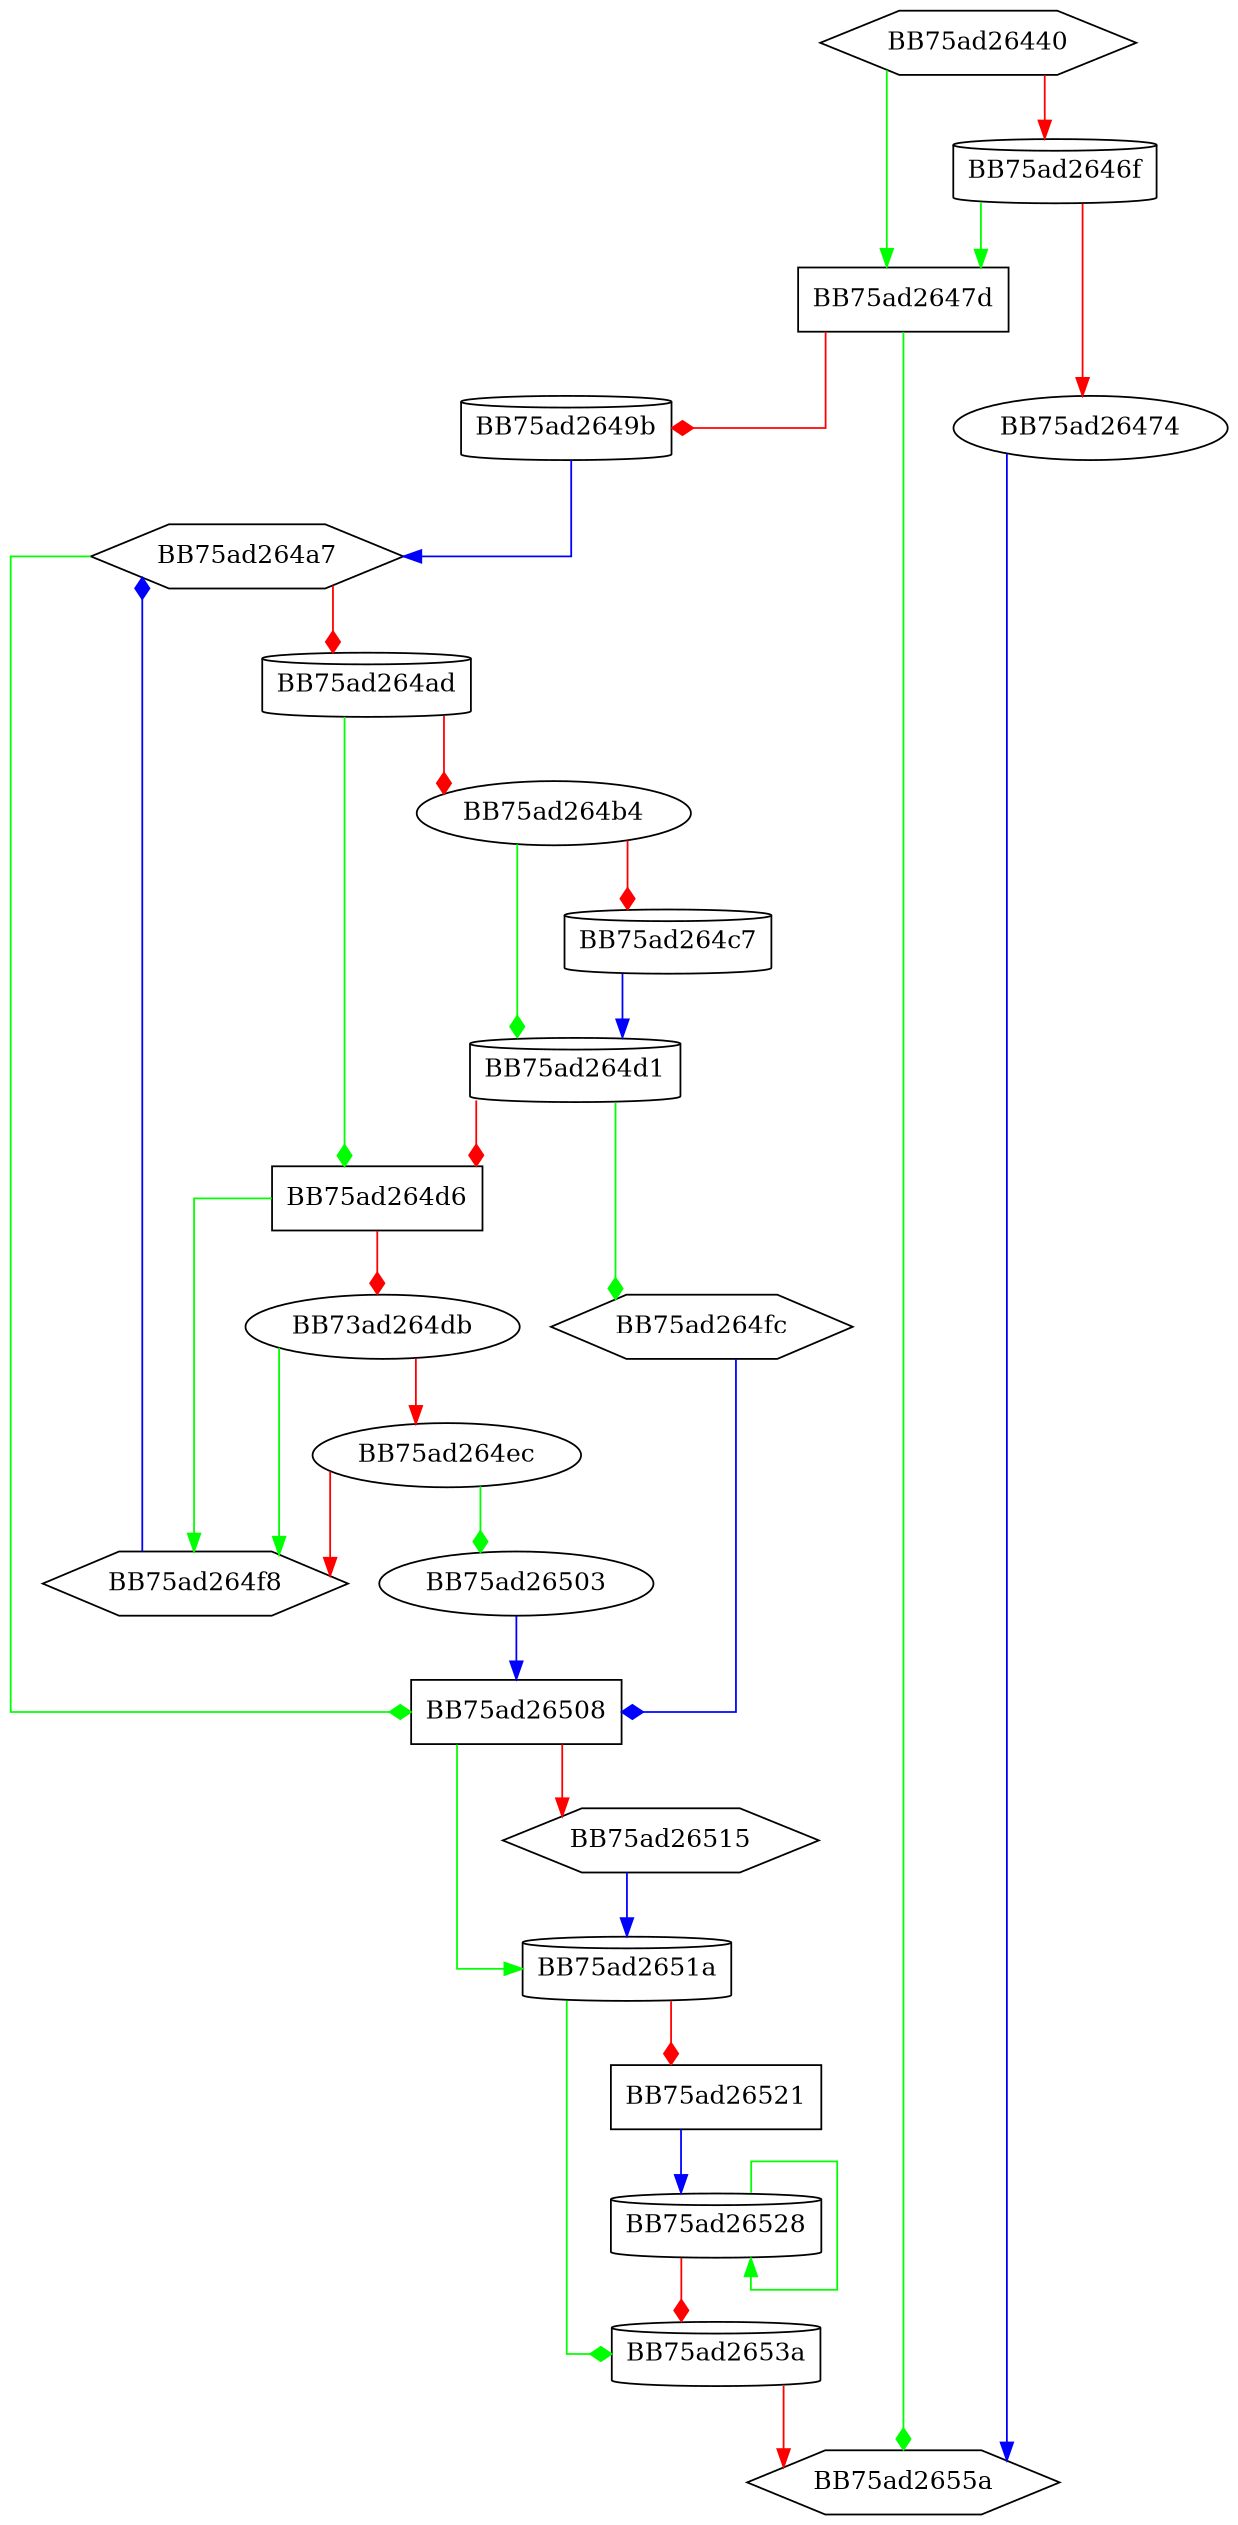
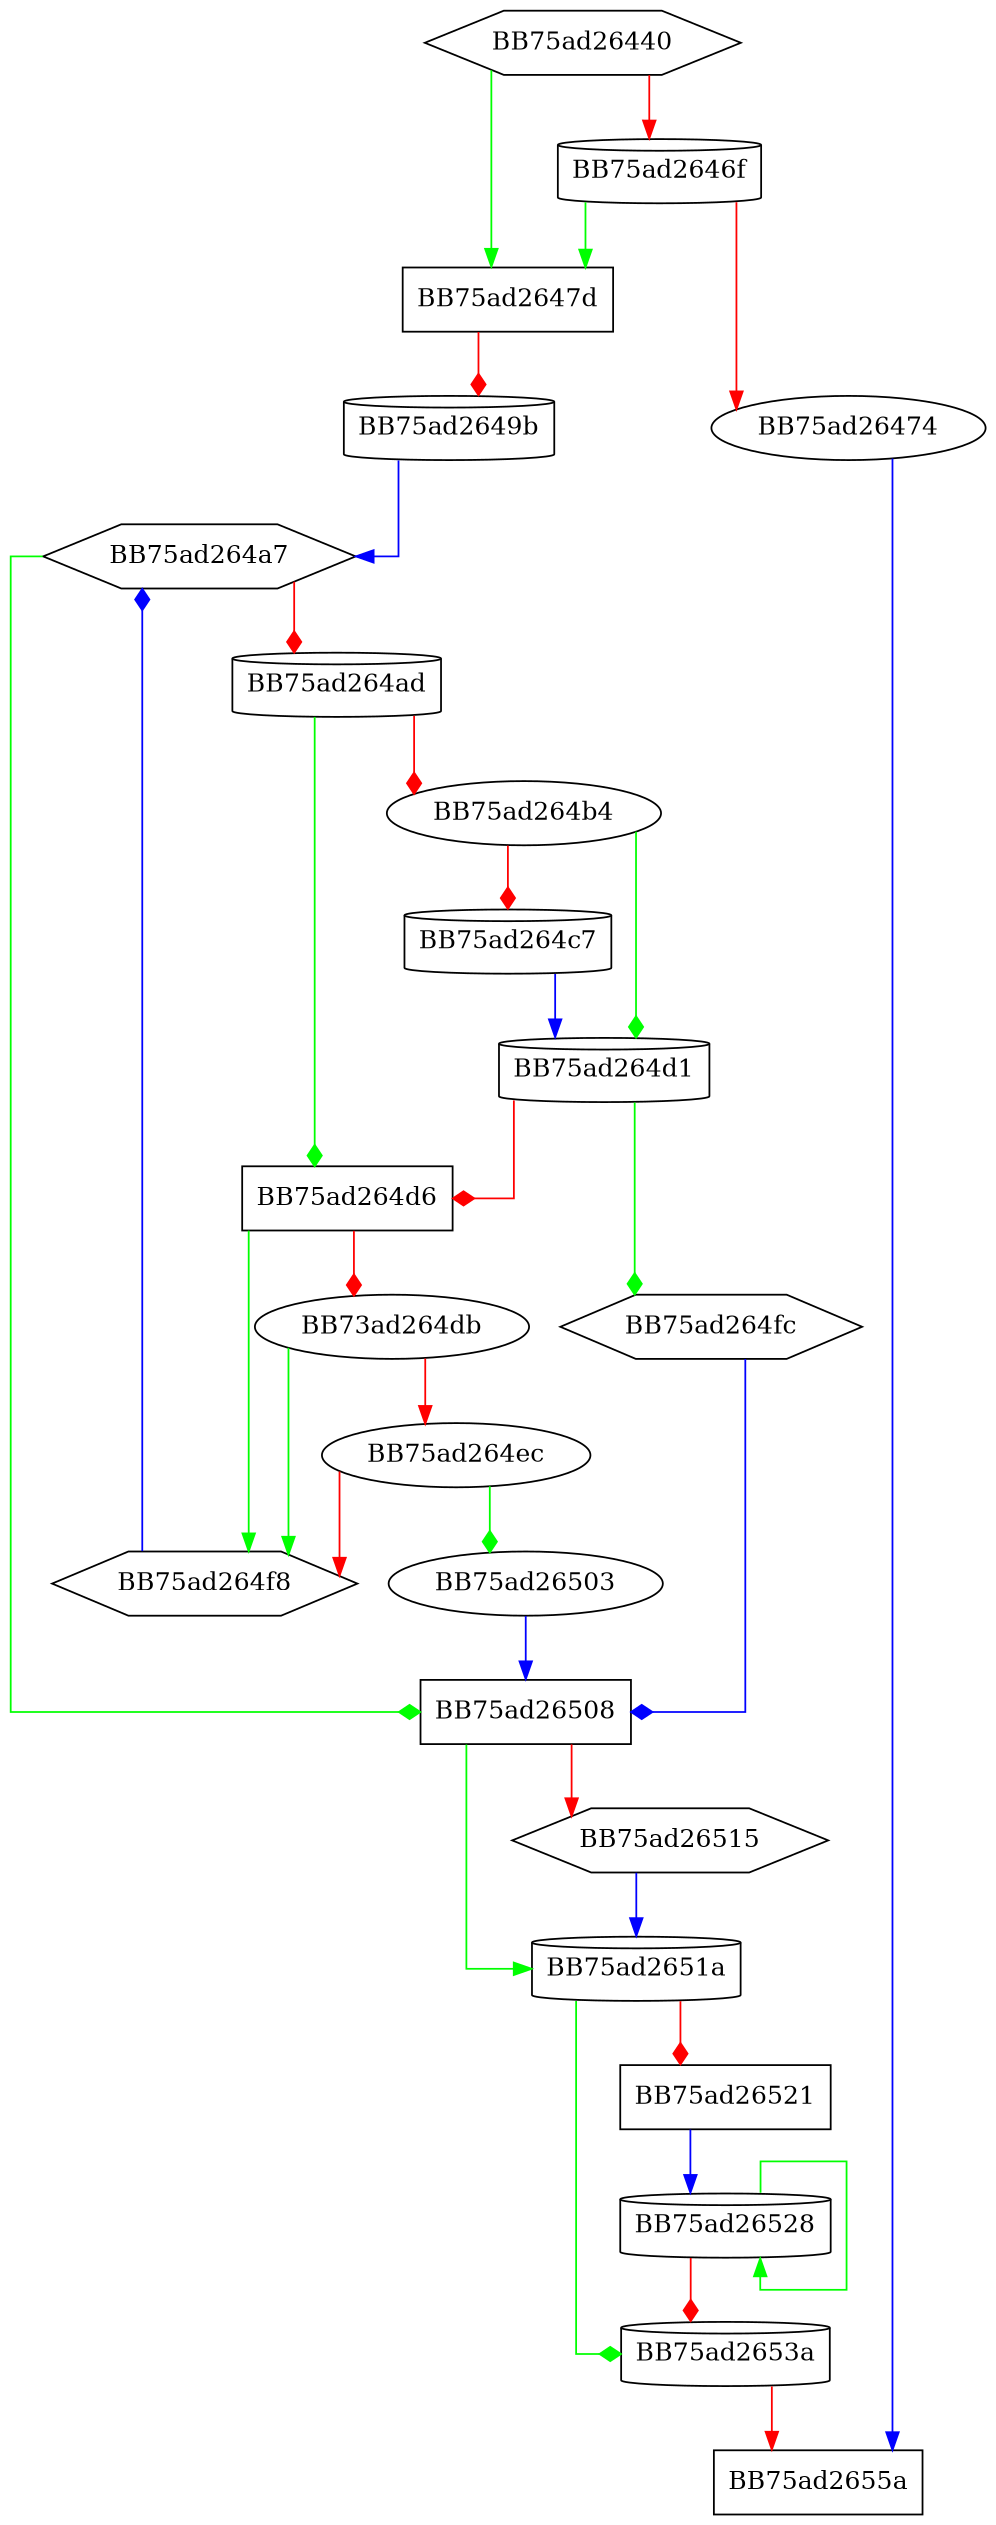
(903, 1380) -> none
(903, 2482) -> (818, 2482)
